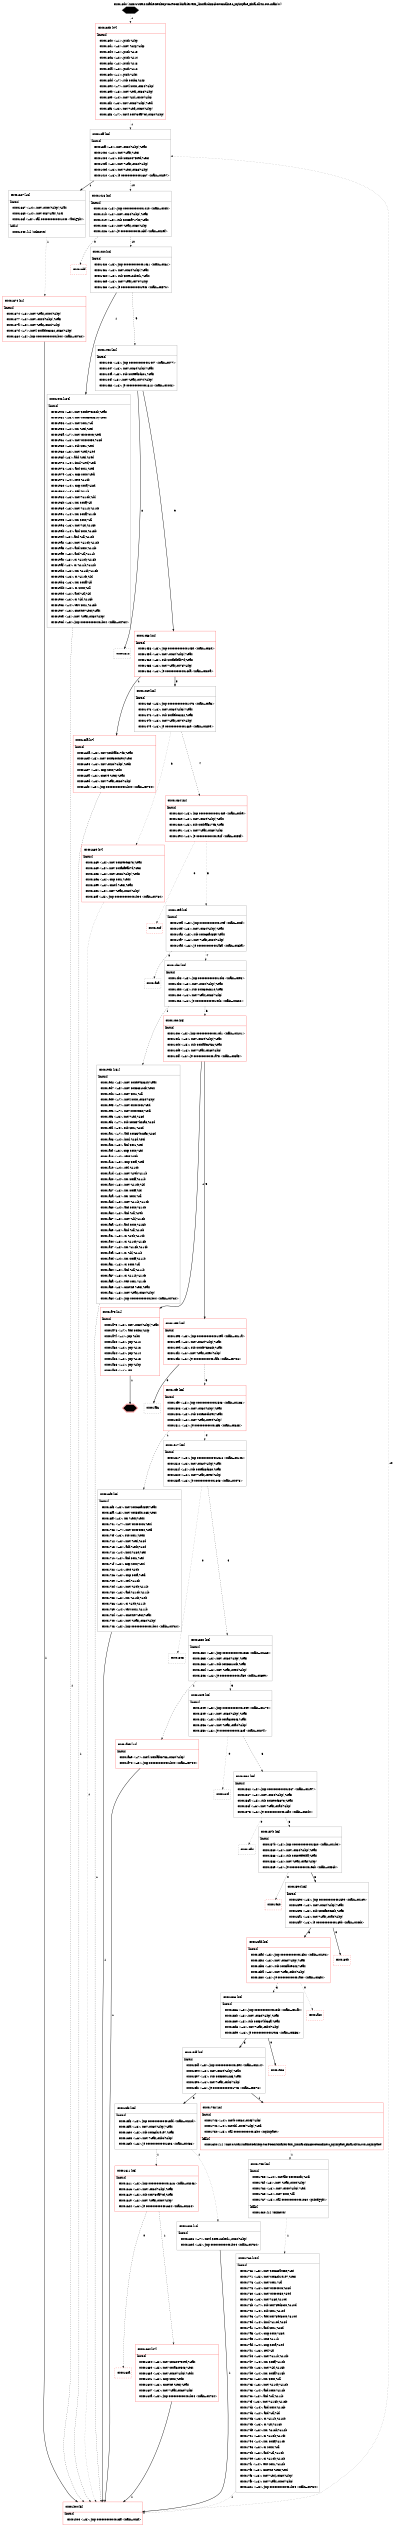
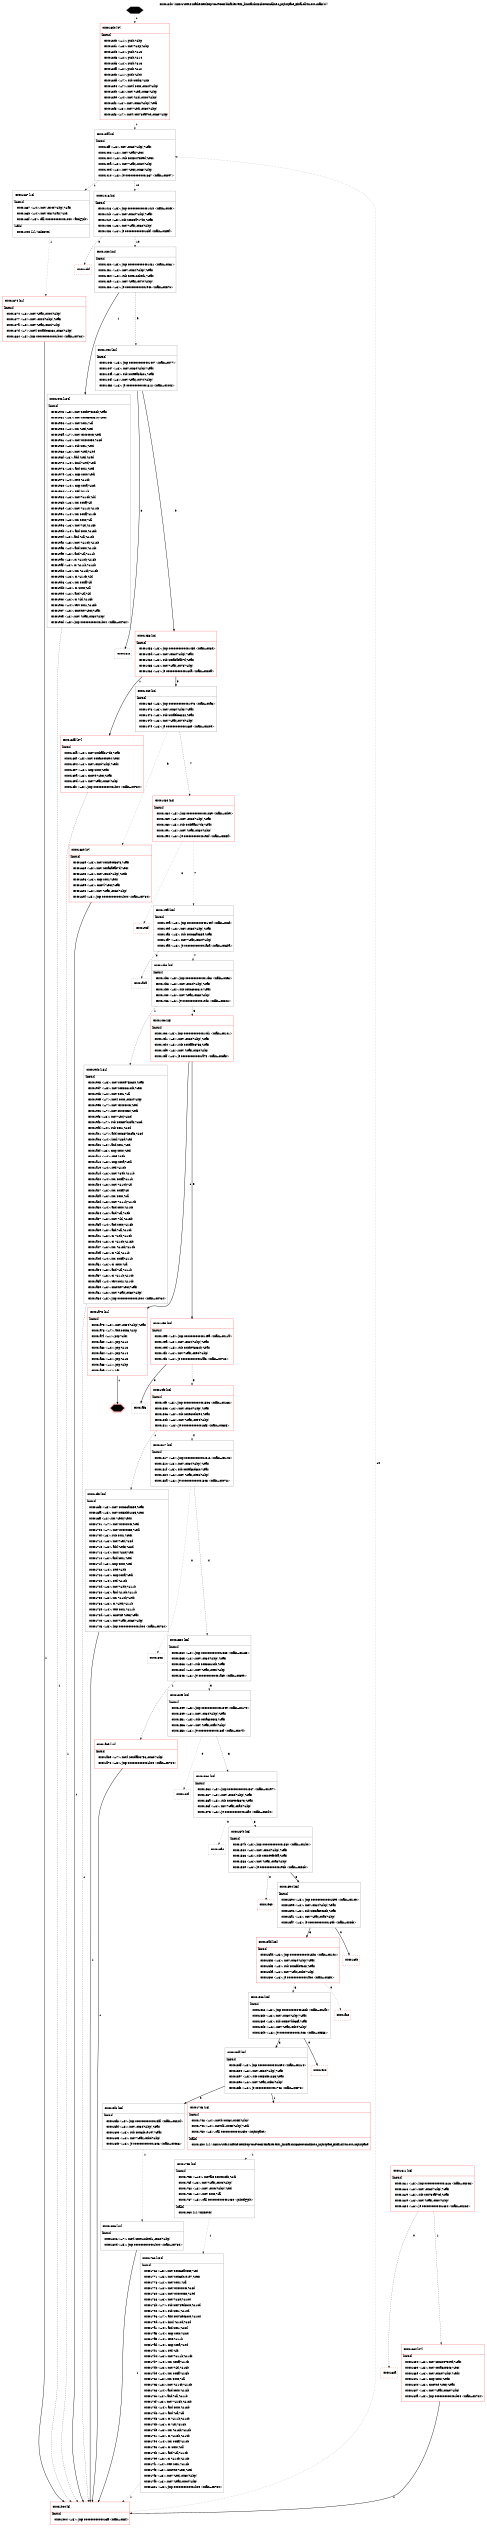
(88, 185) -> (92, 185)
(207, 874) -> (195, 874)
(87, 1700) -> (75, 1700)
(156, 2157) -> none
